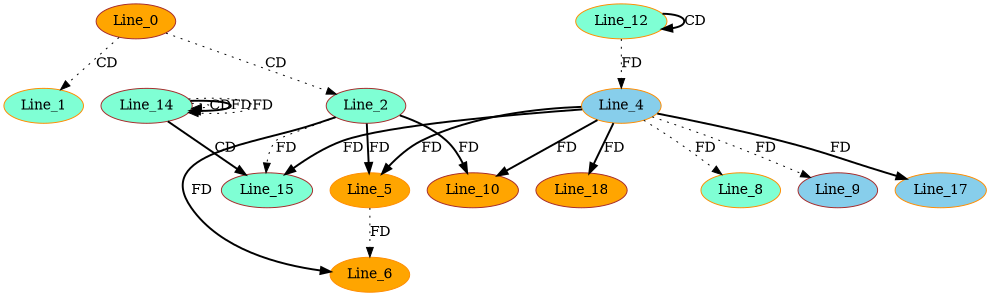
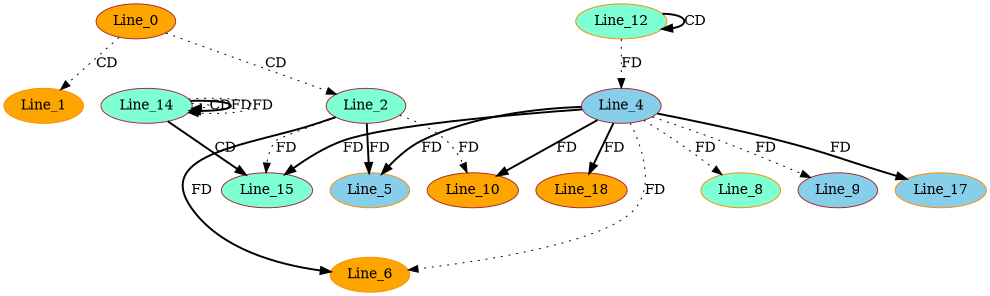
(44, 106) -> (44, 106)
(621, 106) -> (621, 106)
(431, 130) -> (431, 130)
(370, 190) -> (370, 190)
(370, 228) -> (574, 240)
